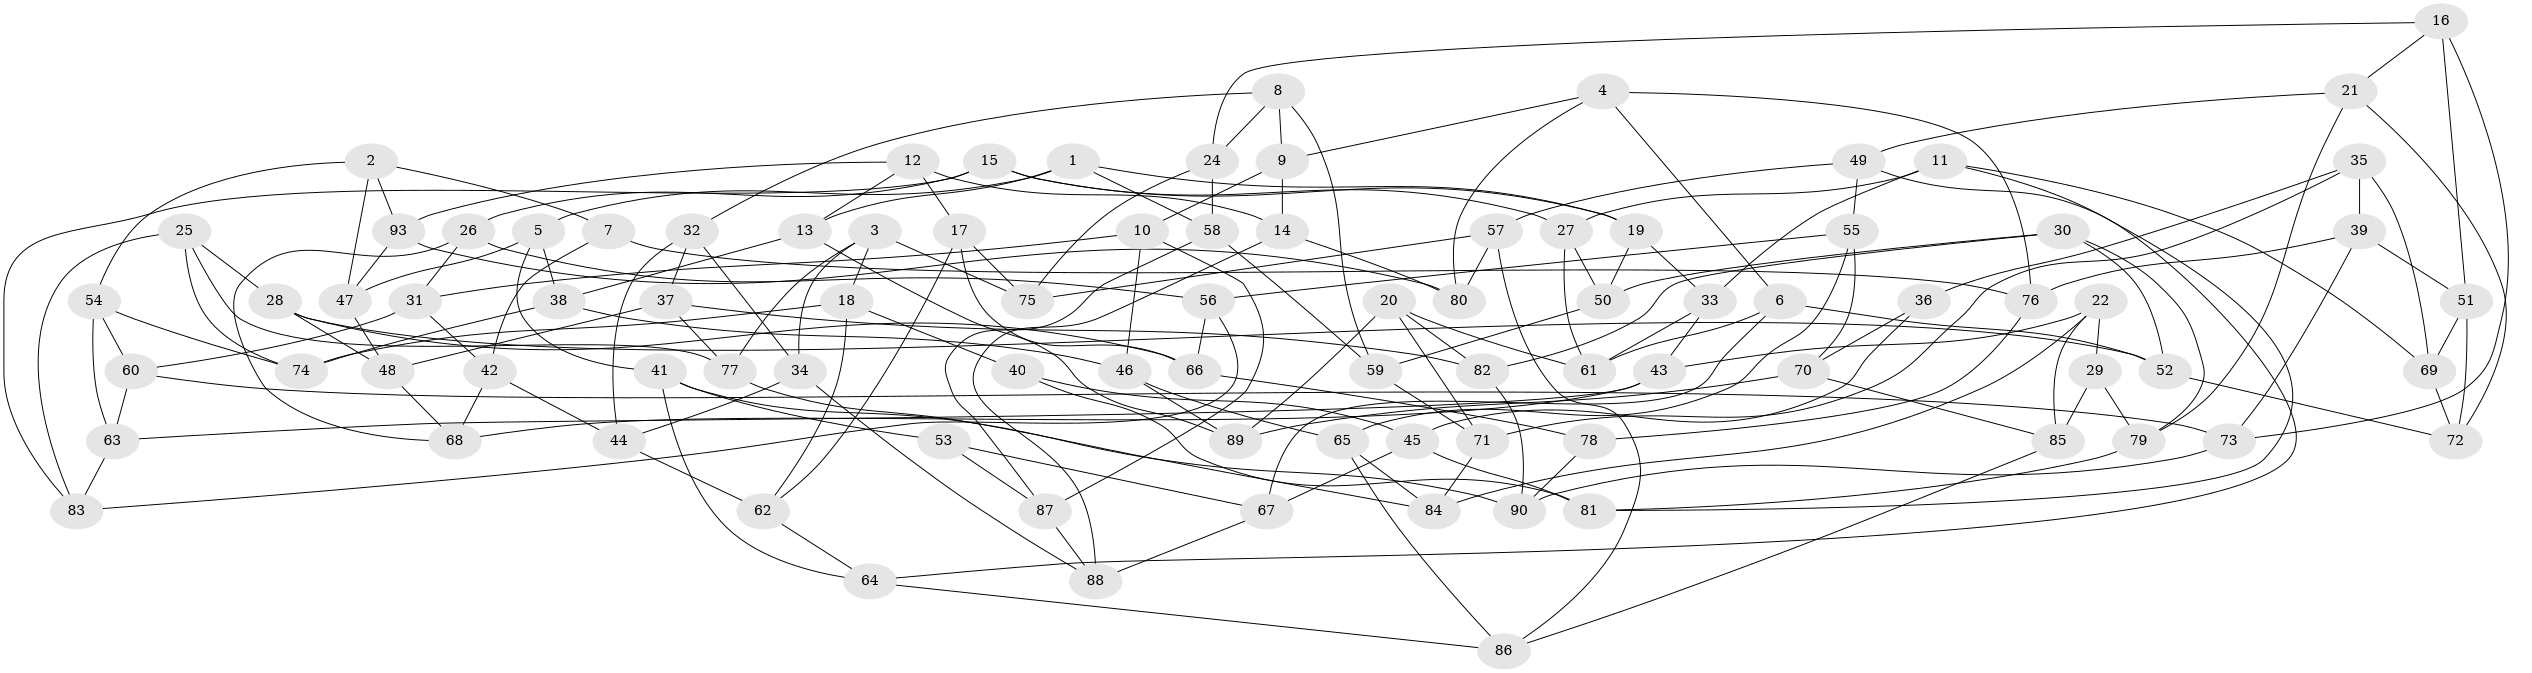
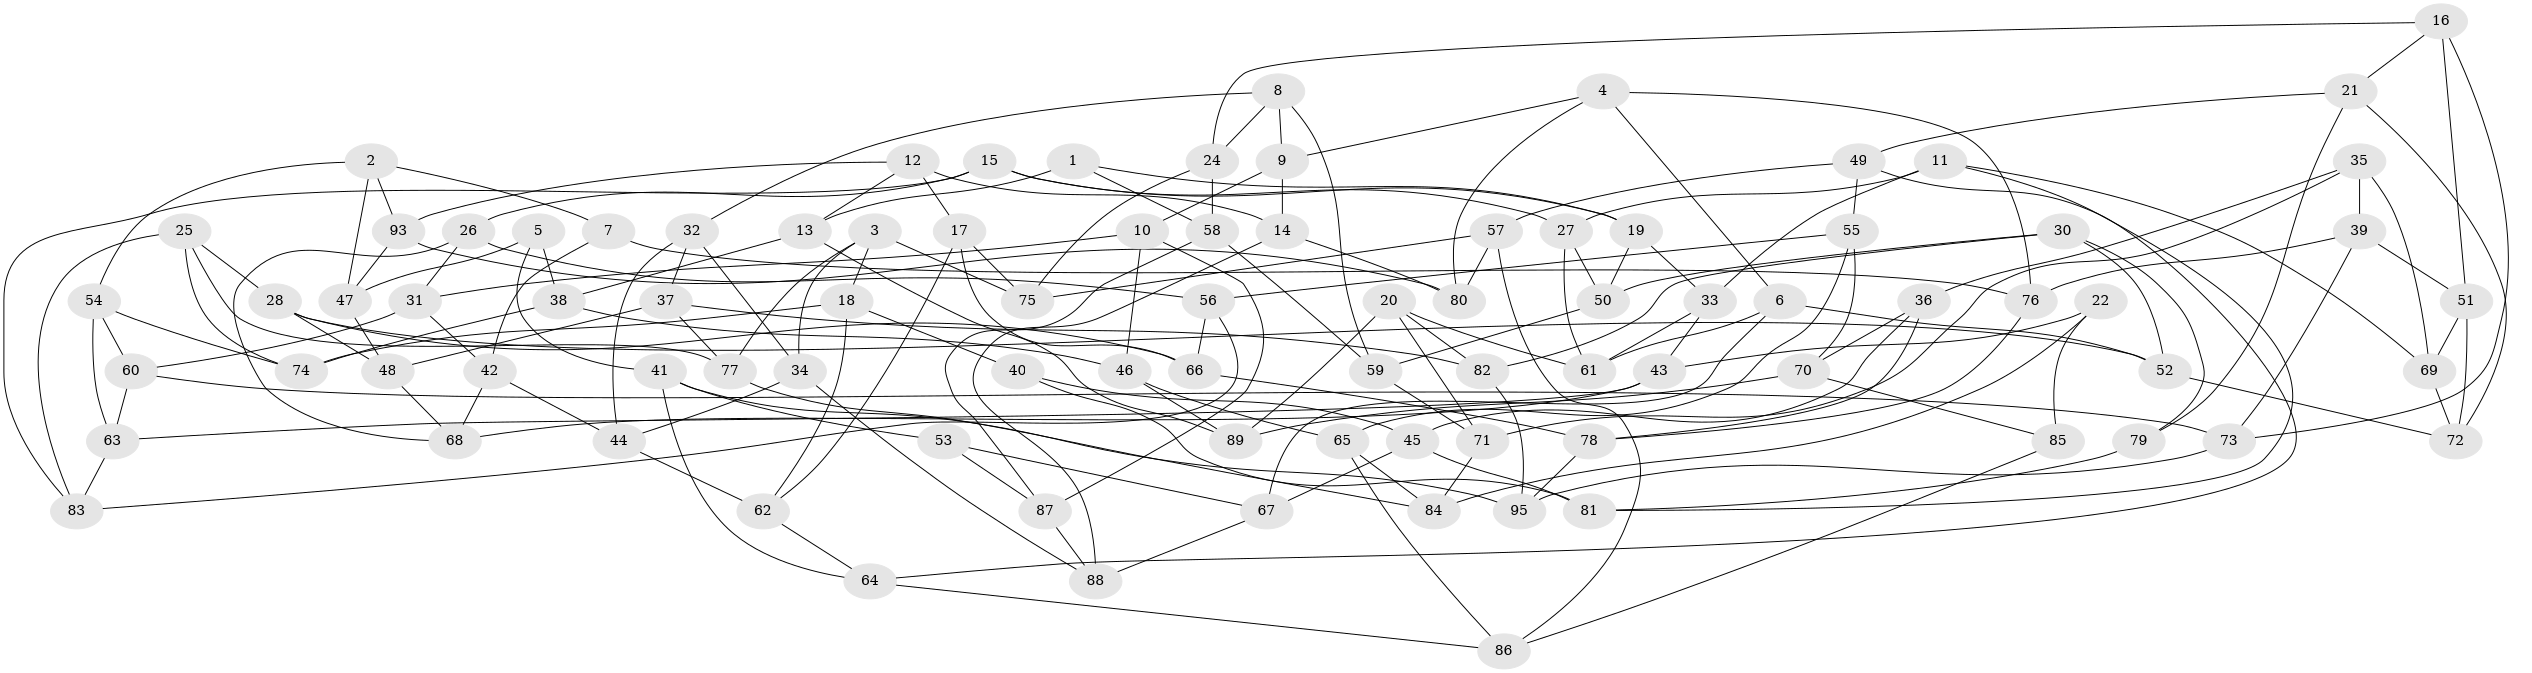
(804, 192) -> none
(2095, 371) -> none
none -> (1788, 416)
(1520, 511) -> (1520, 511)
